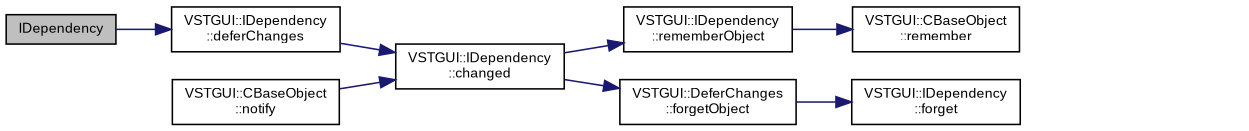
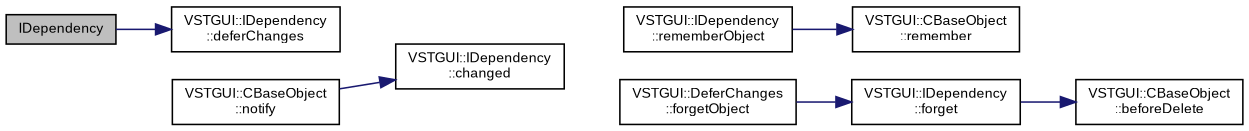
(360, 47) -> none
(586, 49) -> none
(584, 83) -> none
none -> (1159, 102)
